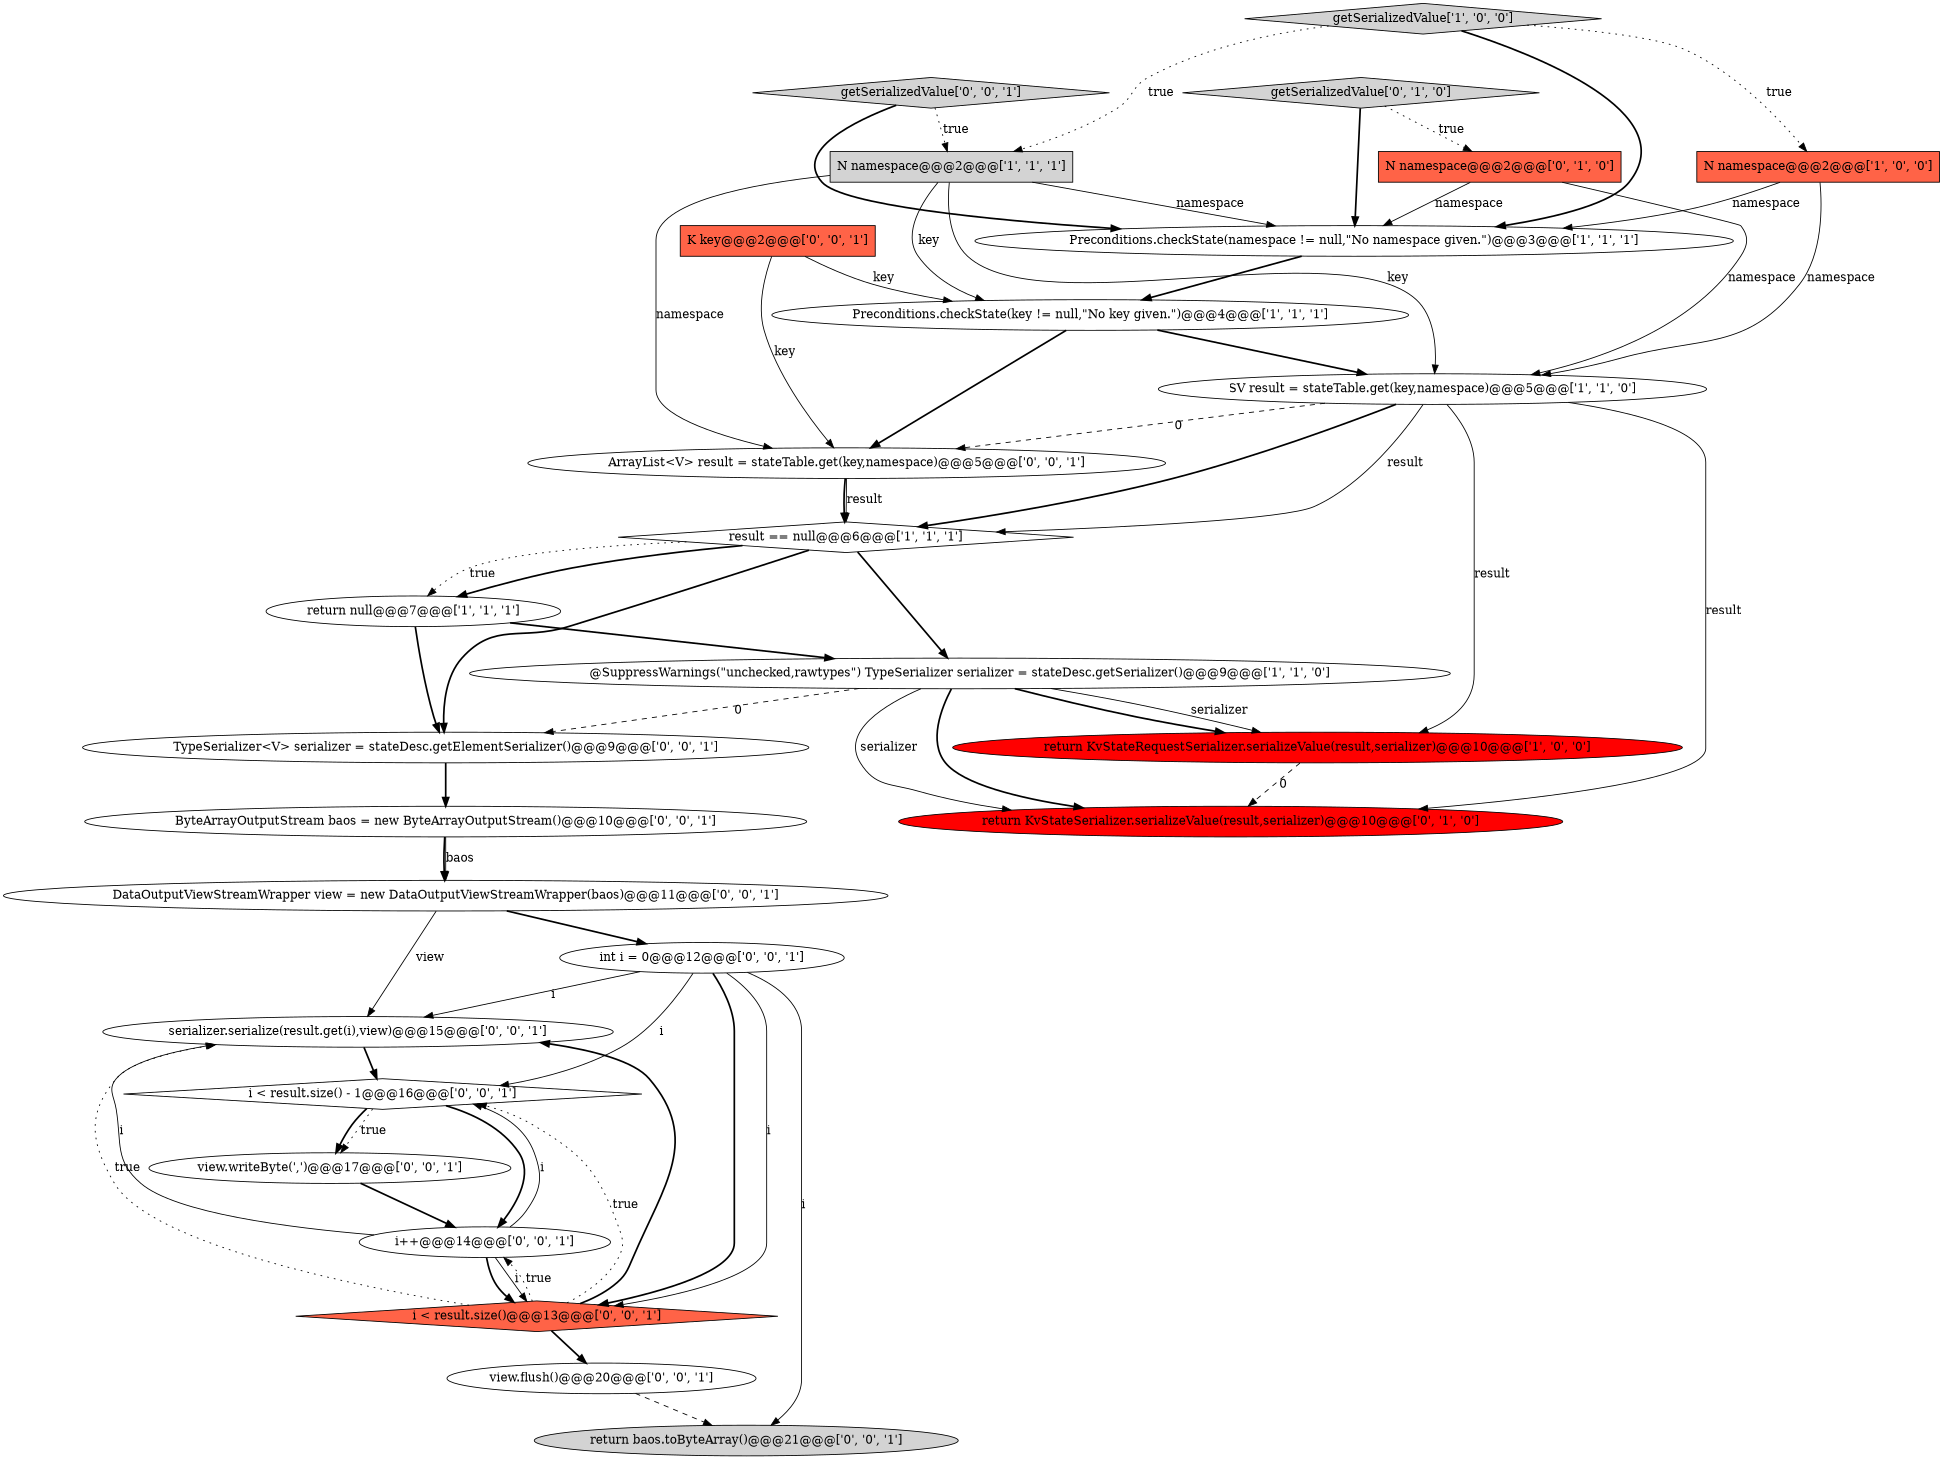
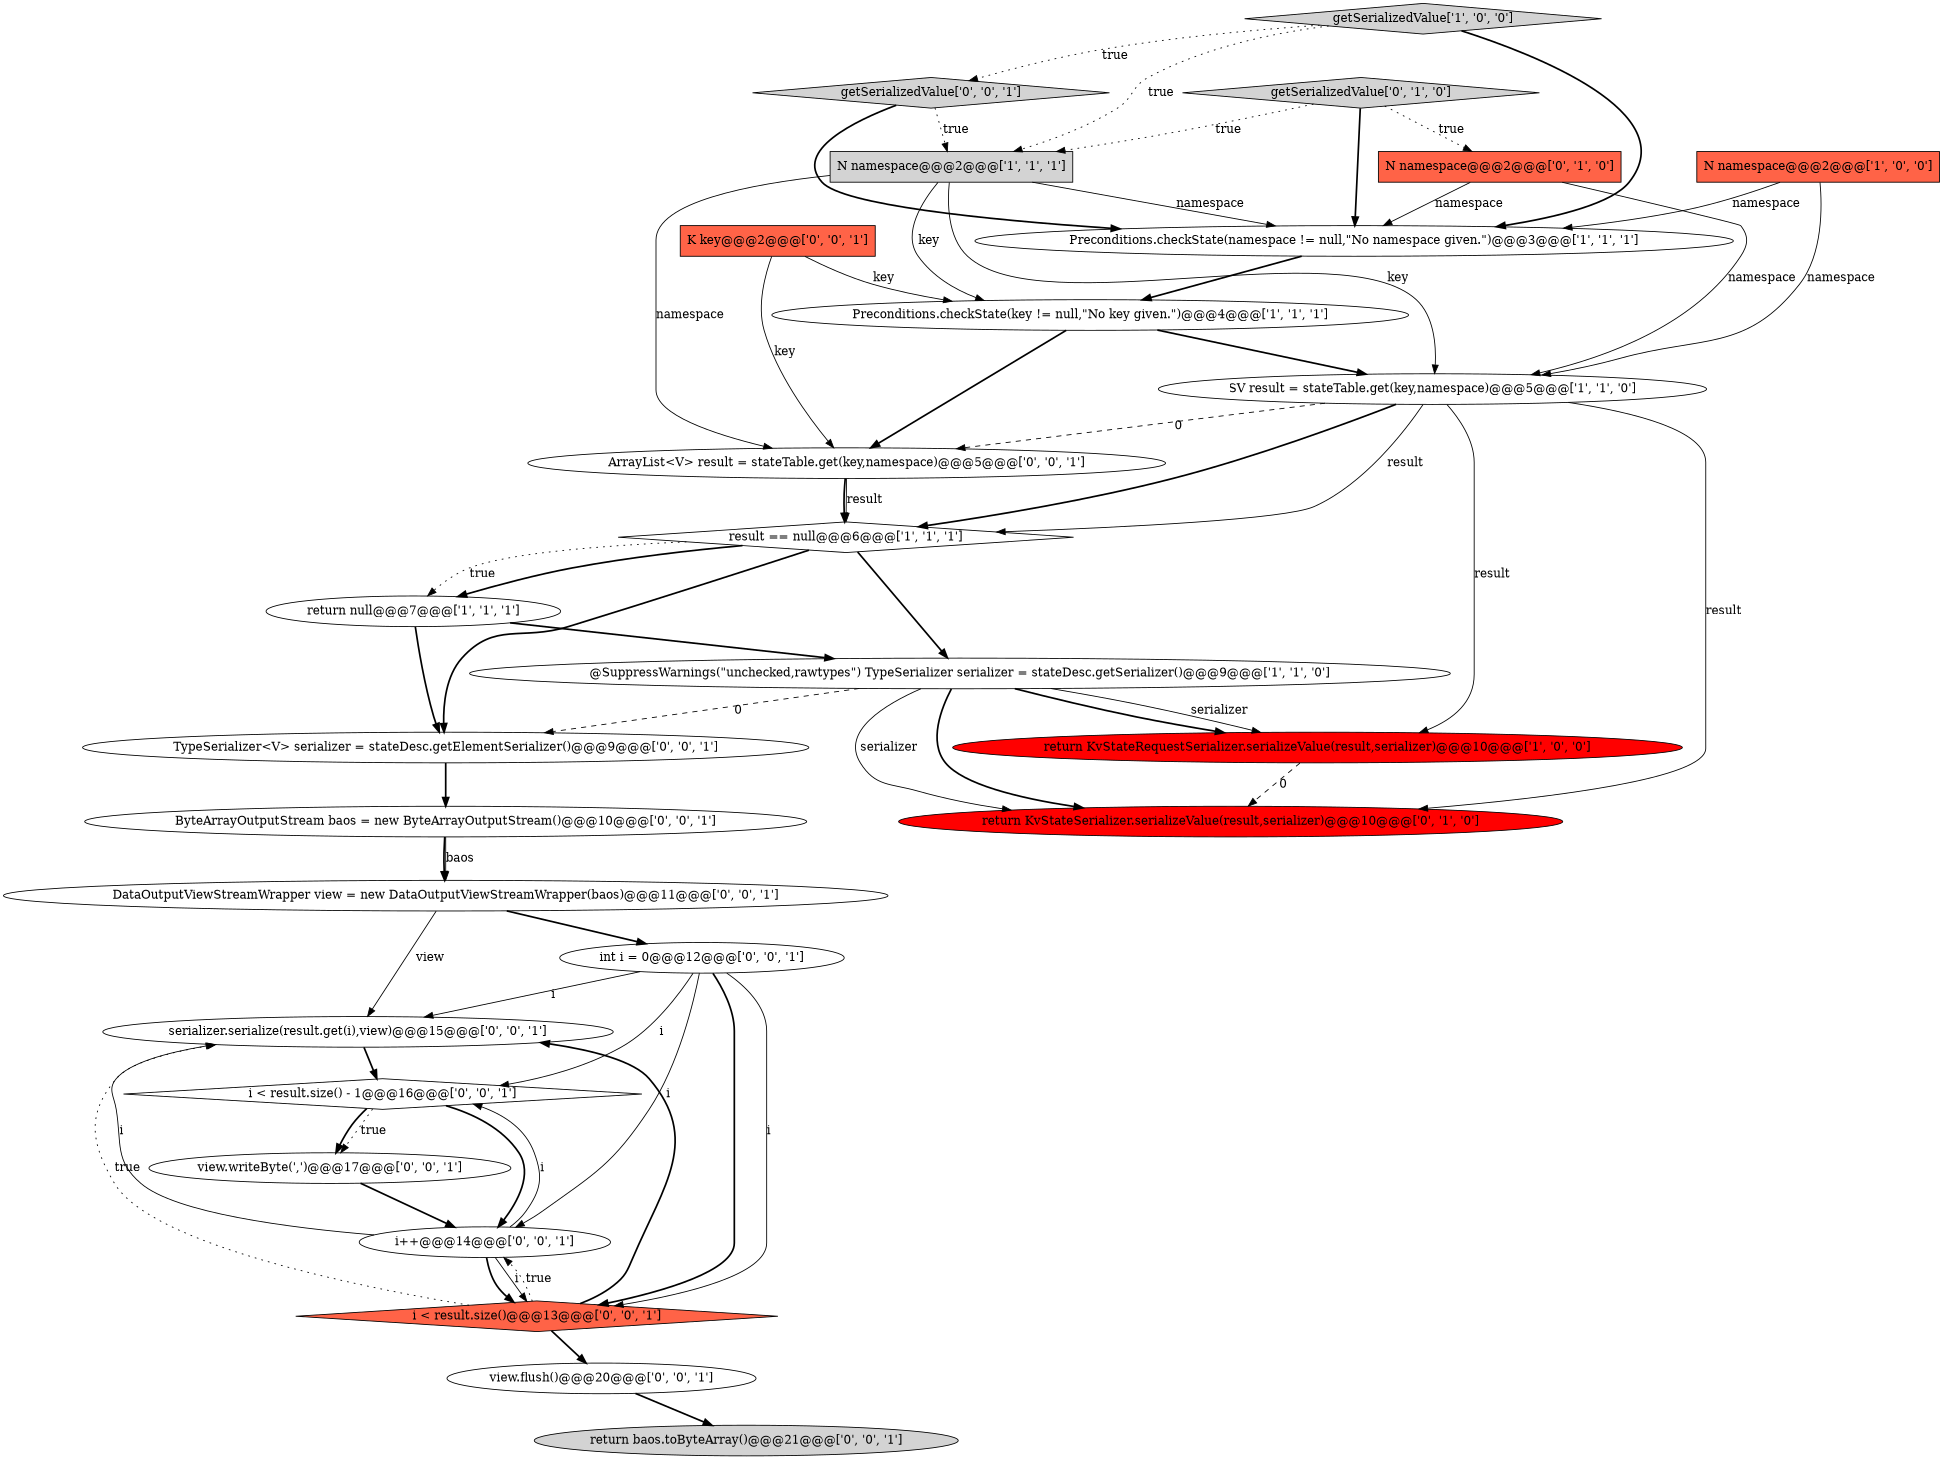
(1681, 48) -> (1147, 43)
none -> (1190, 129)
(601, 1187) -> none
(802, 1187) -> (642, 1120)
(670, 1408) -> (670, 1408)
